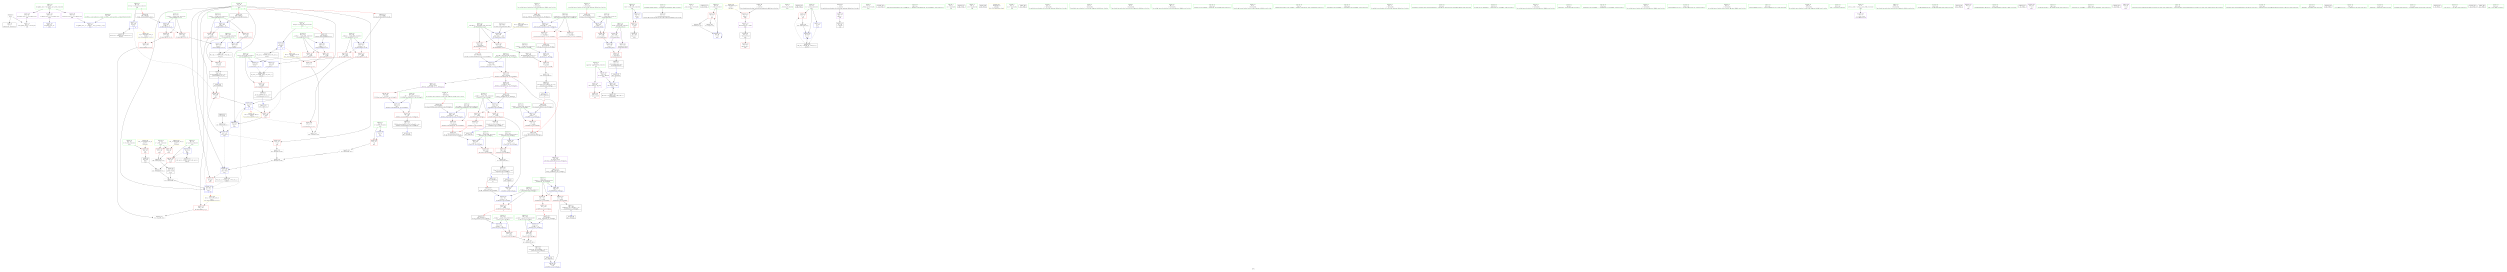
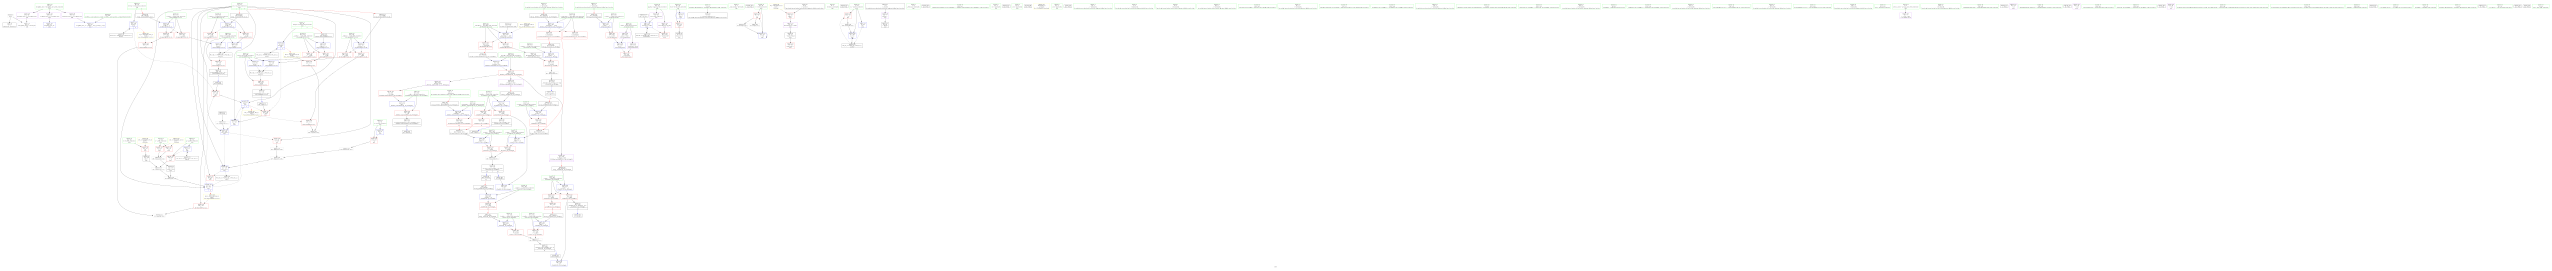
(616, 64) -> none
